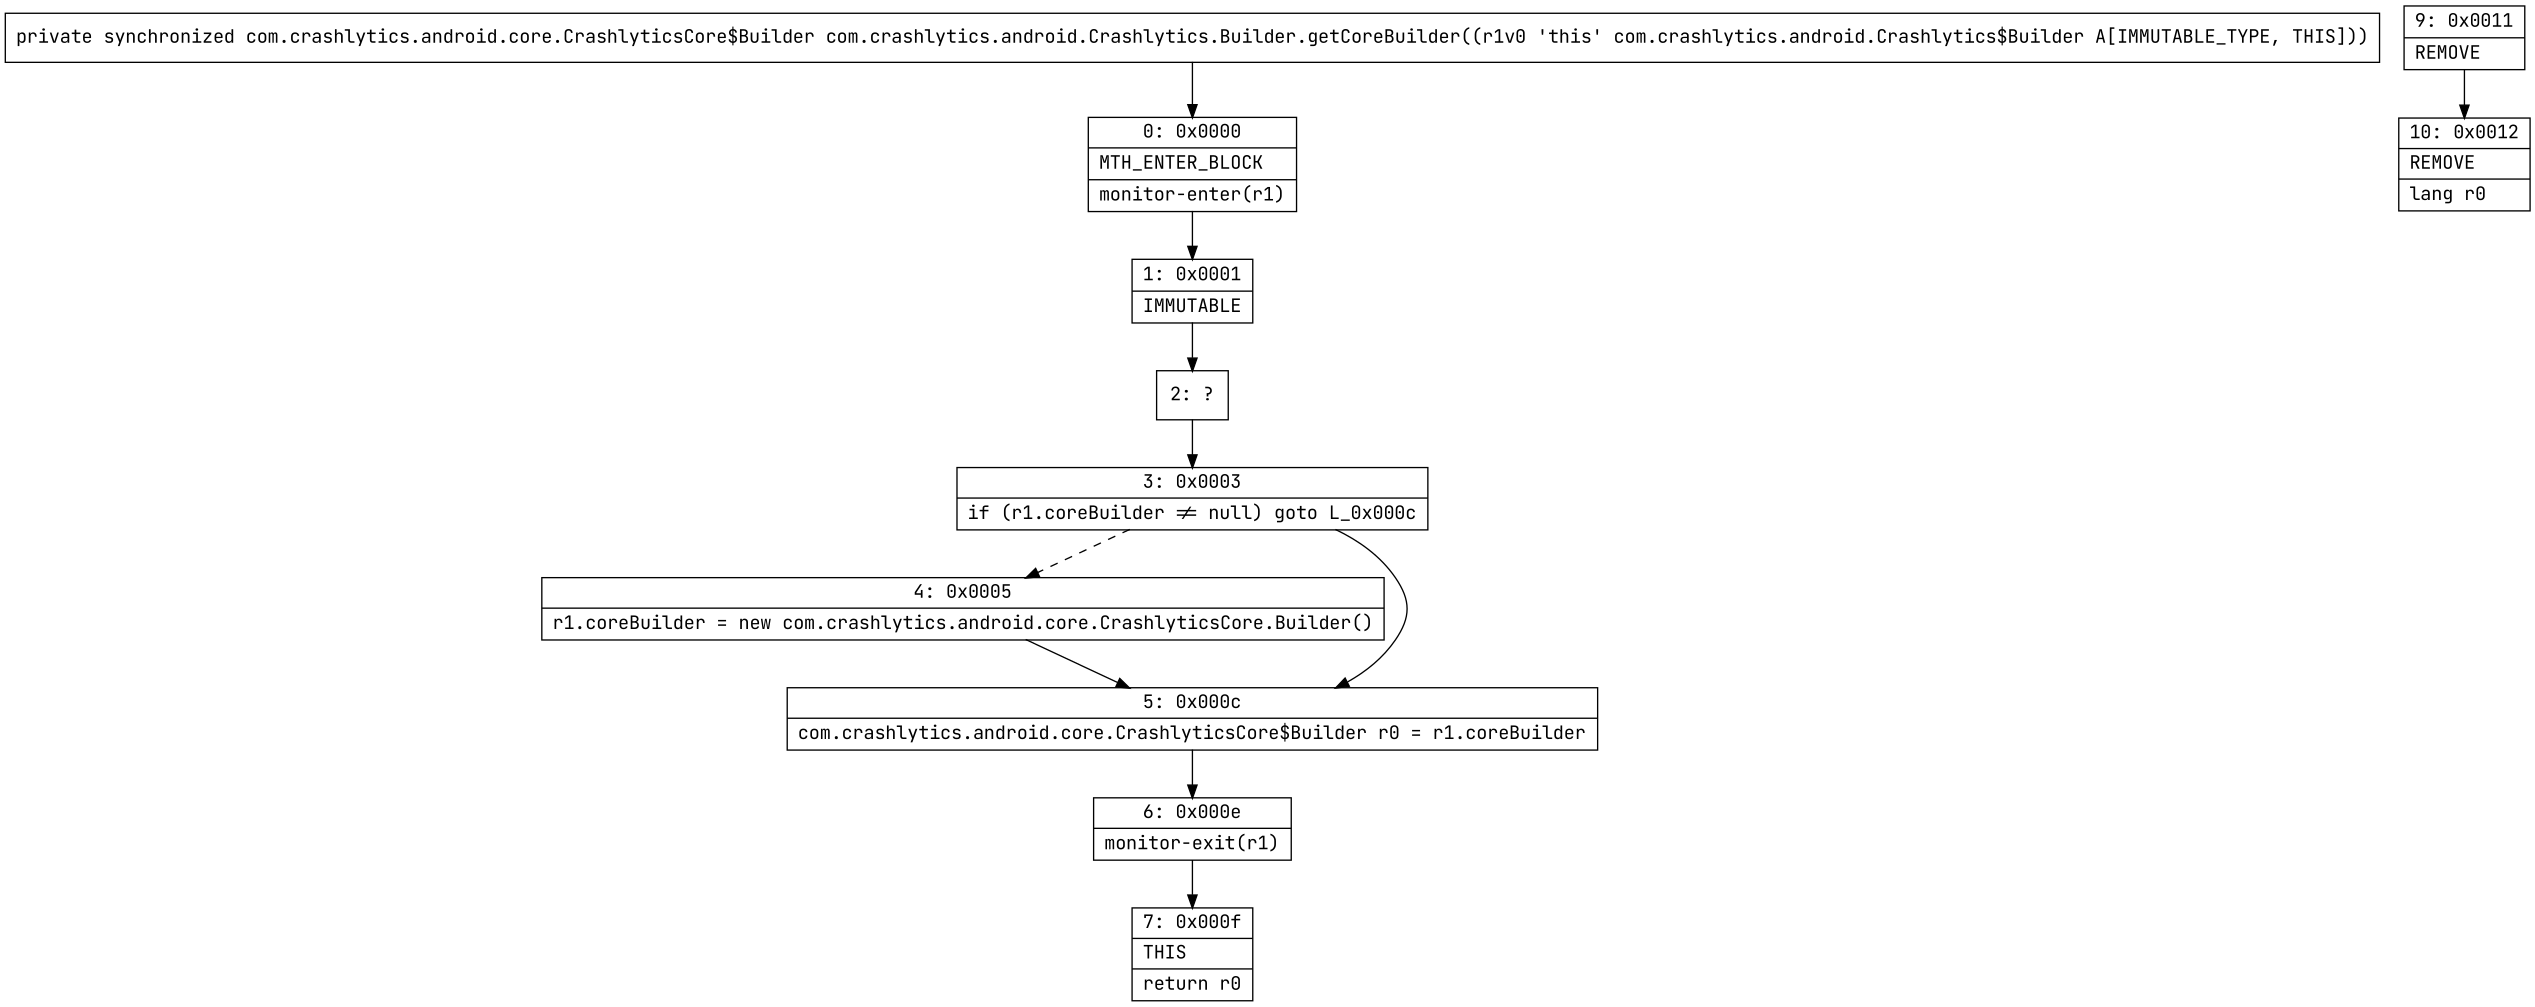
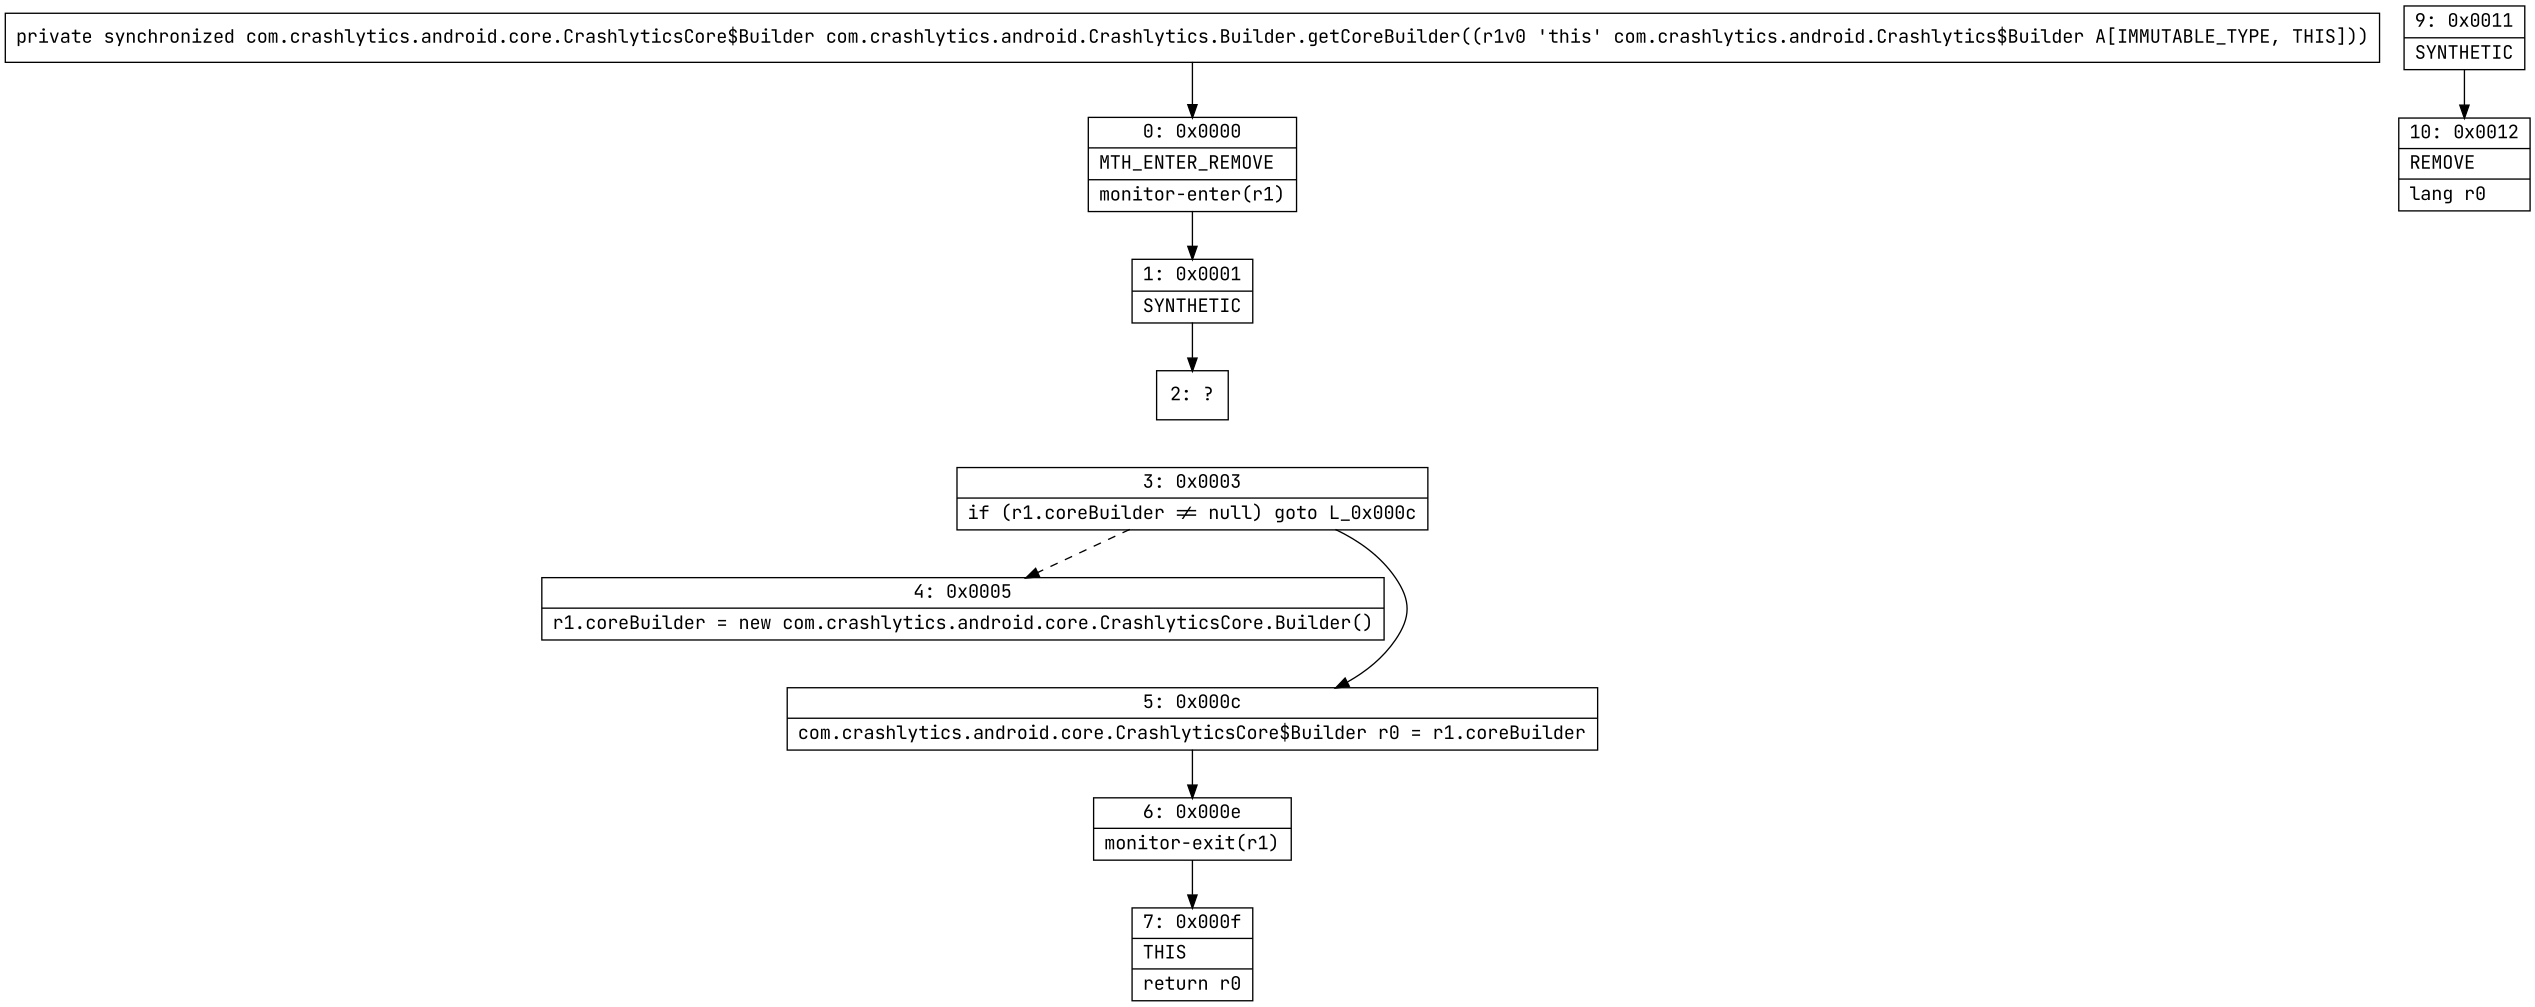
(2448, 53) -> (2464, 53)
(1181, 163) -> (1187, 163)
(1192, 306) -> (1192, 306)
(1192, 437) -> none
(1072, 661) -> none
